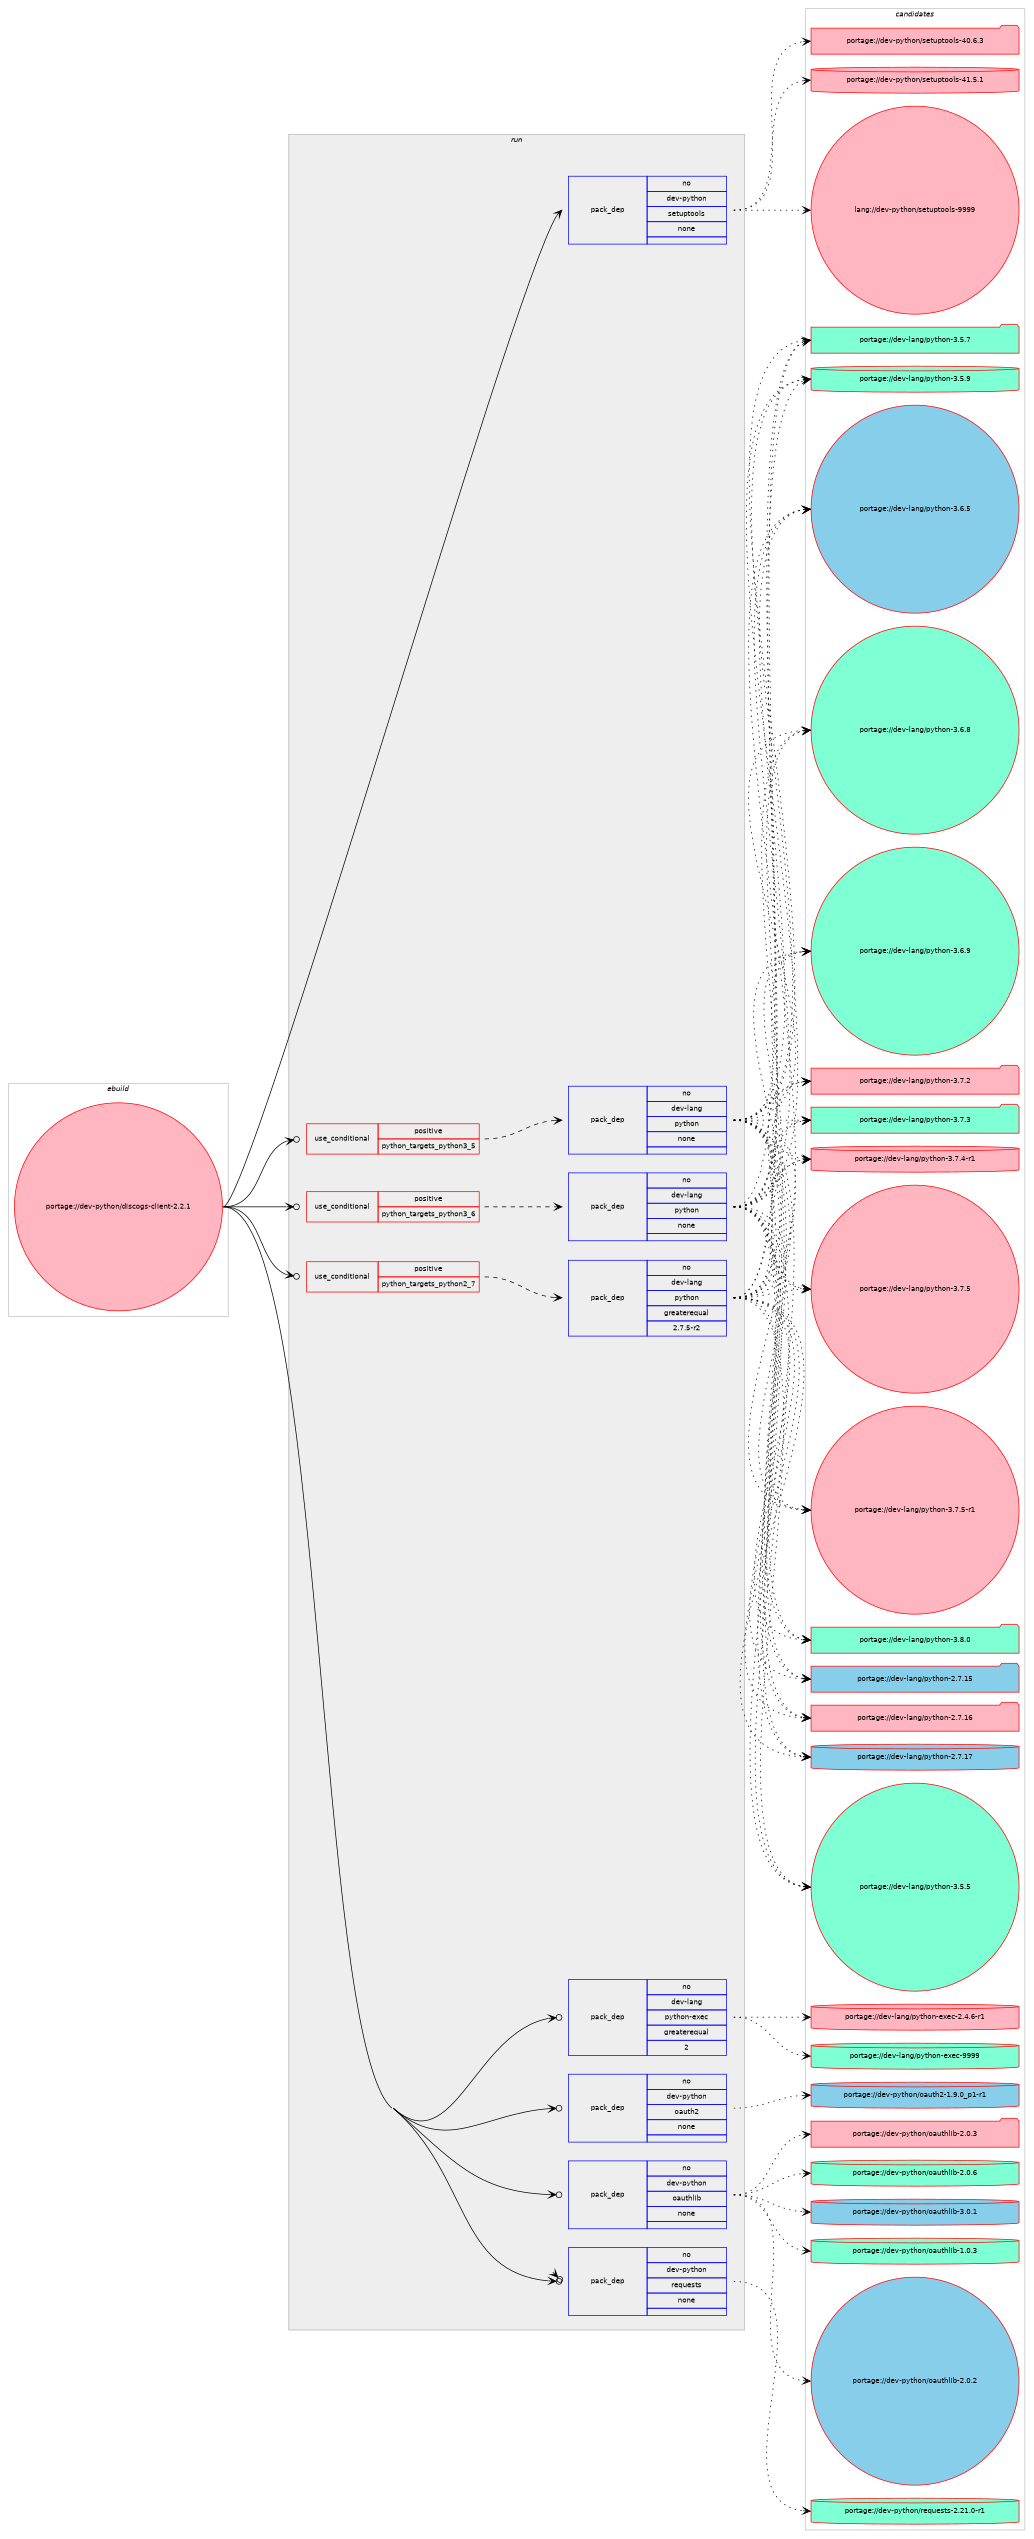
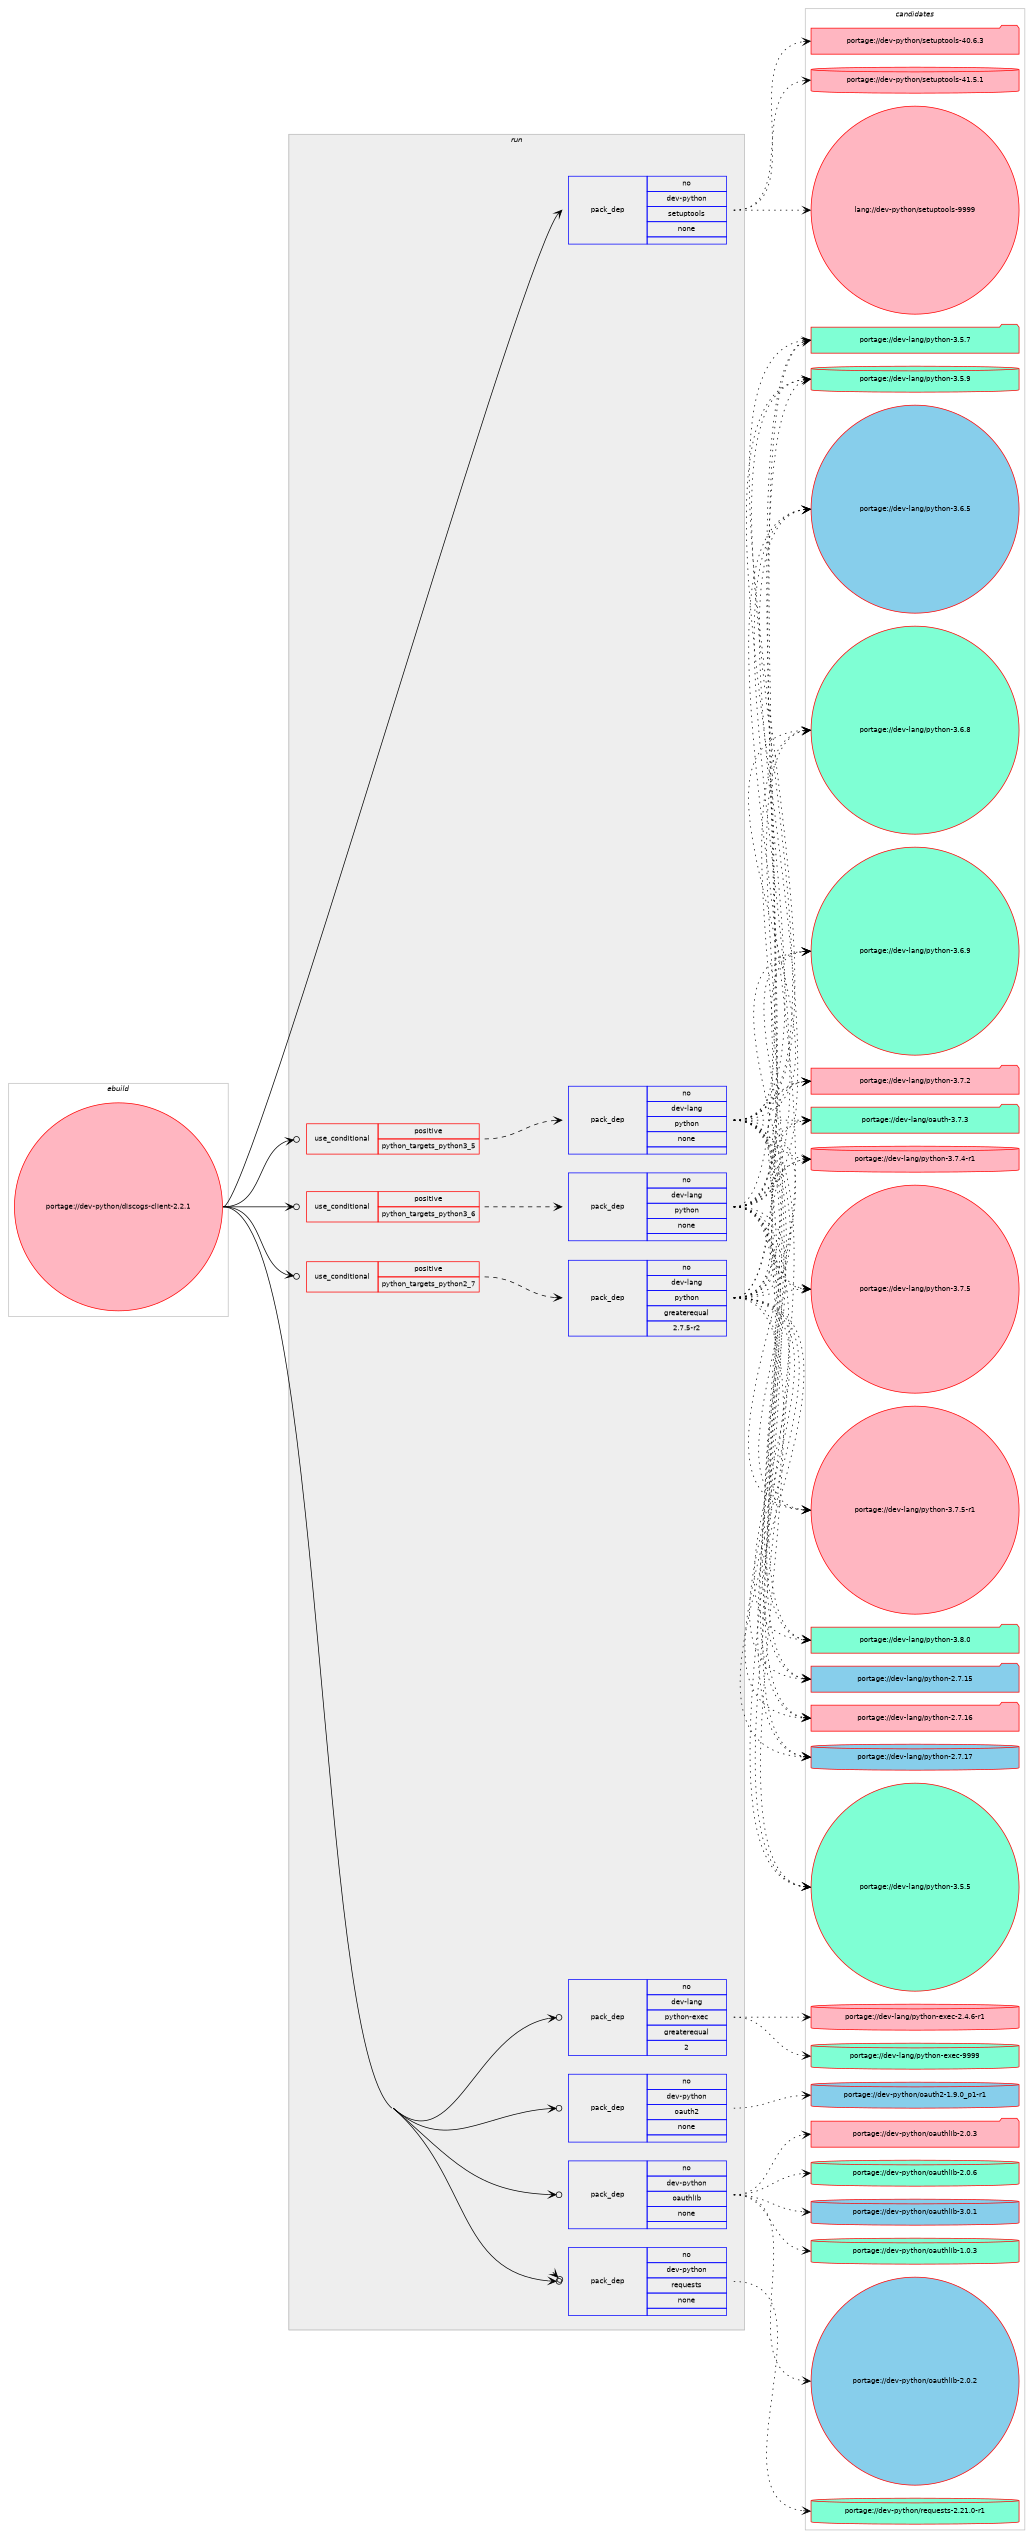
(915, 1120) -> (915, 1120)
